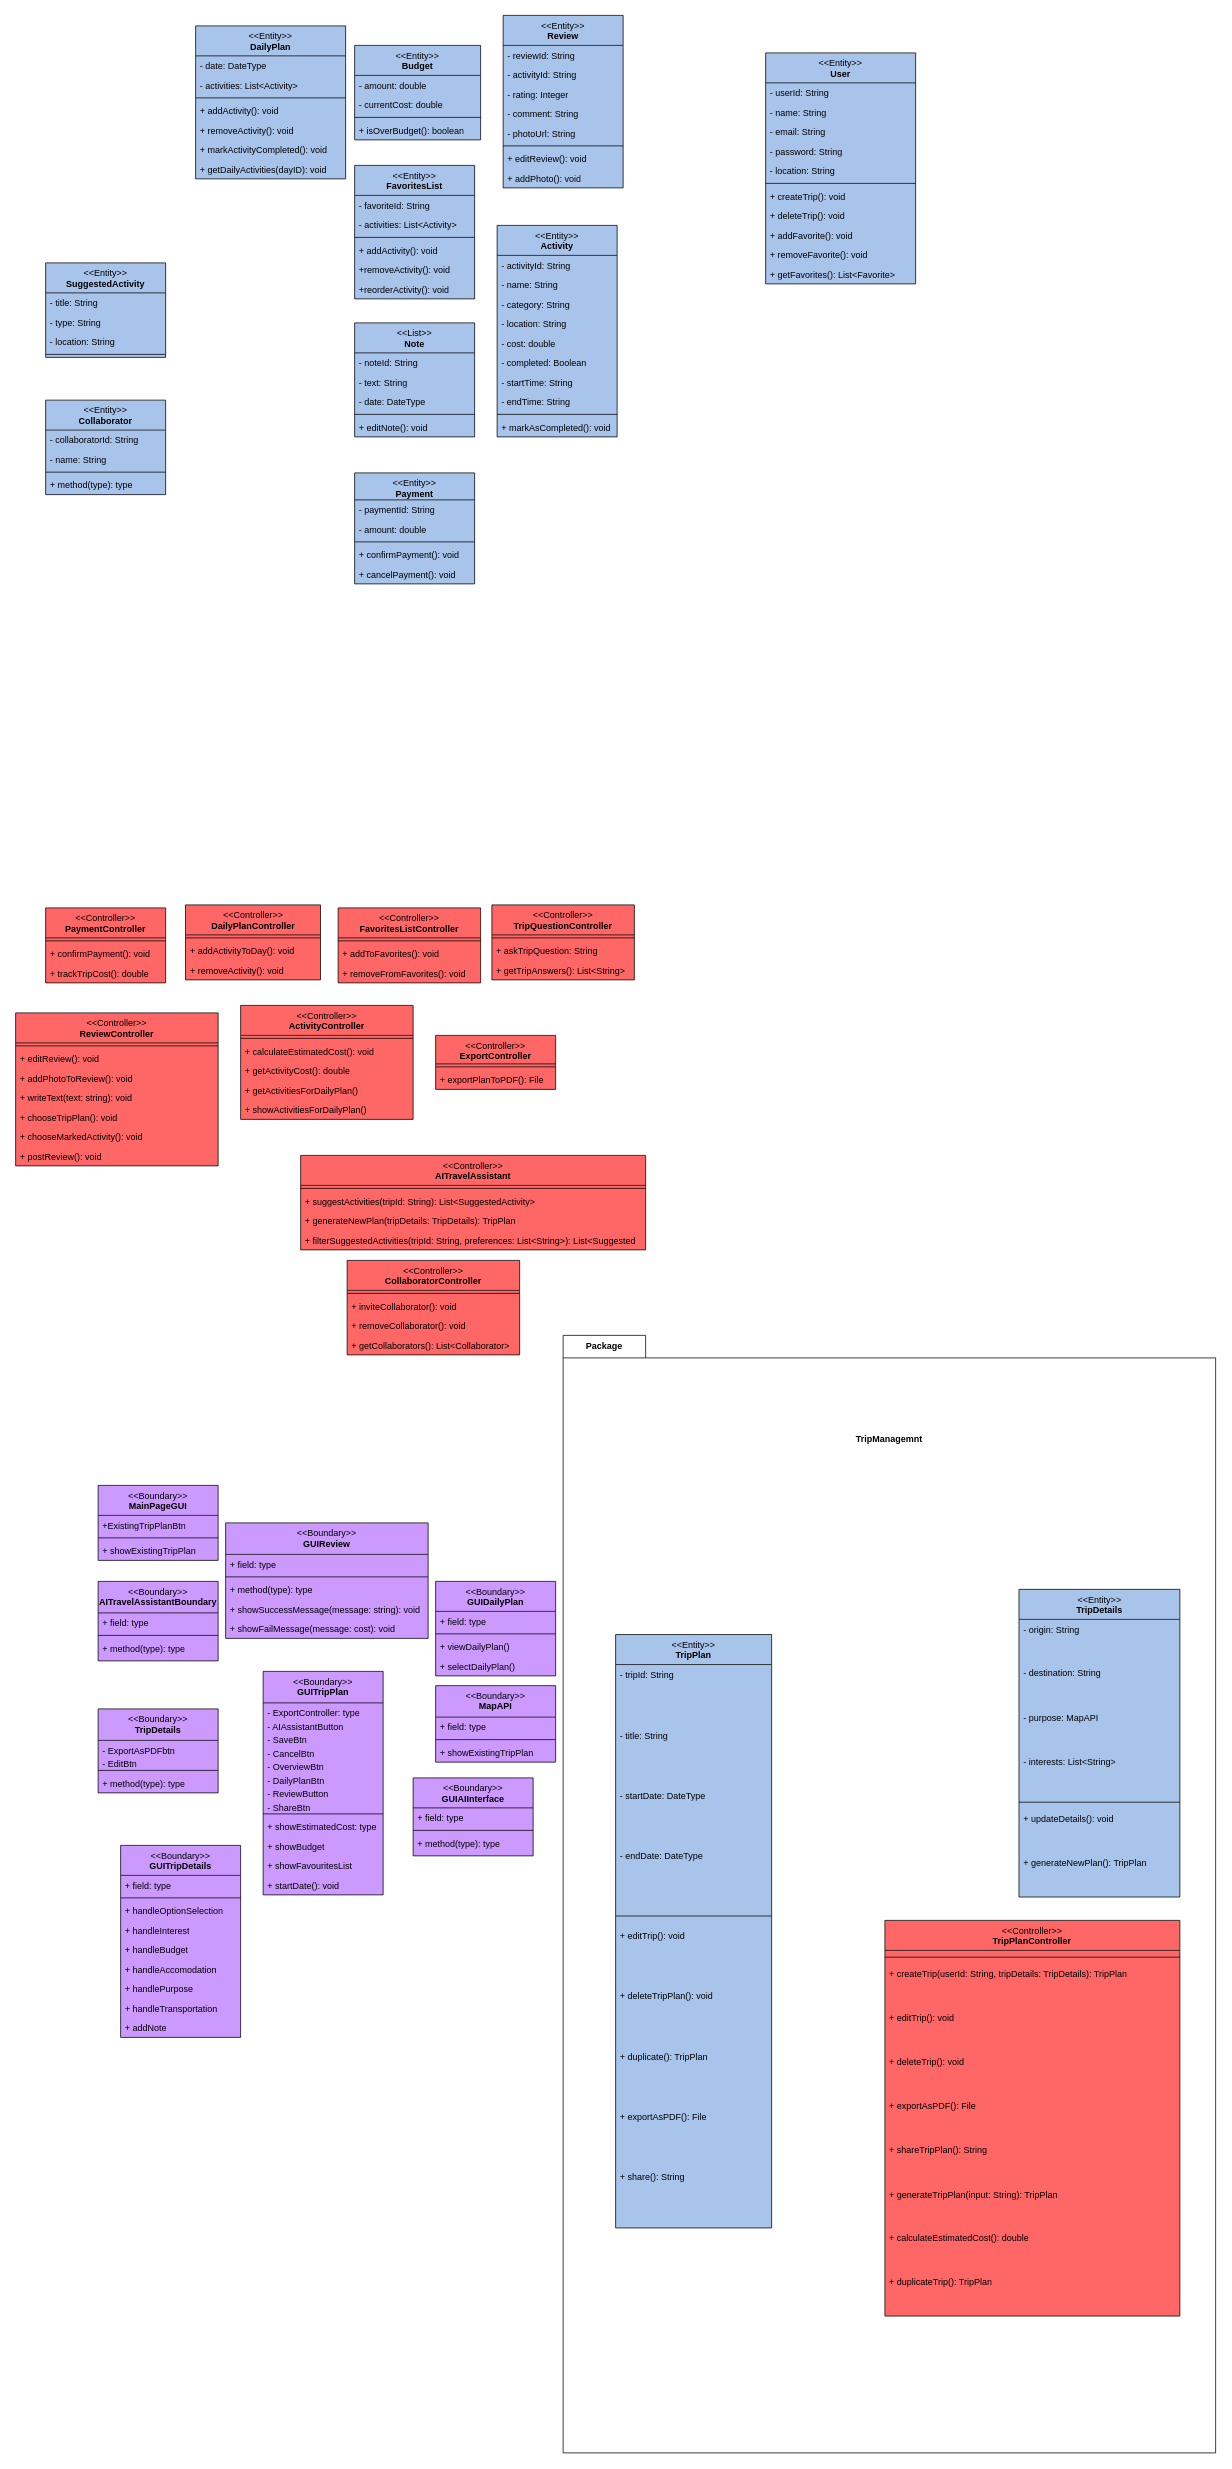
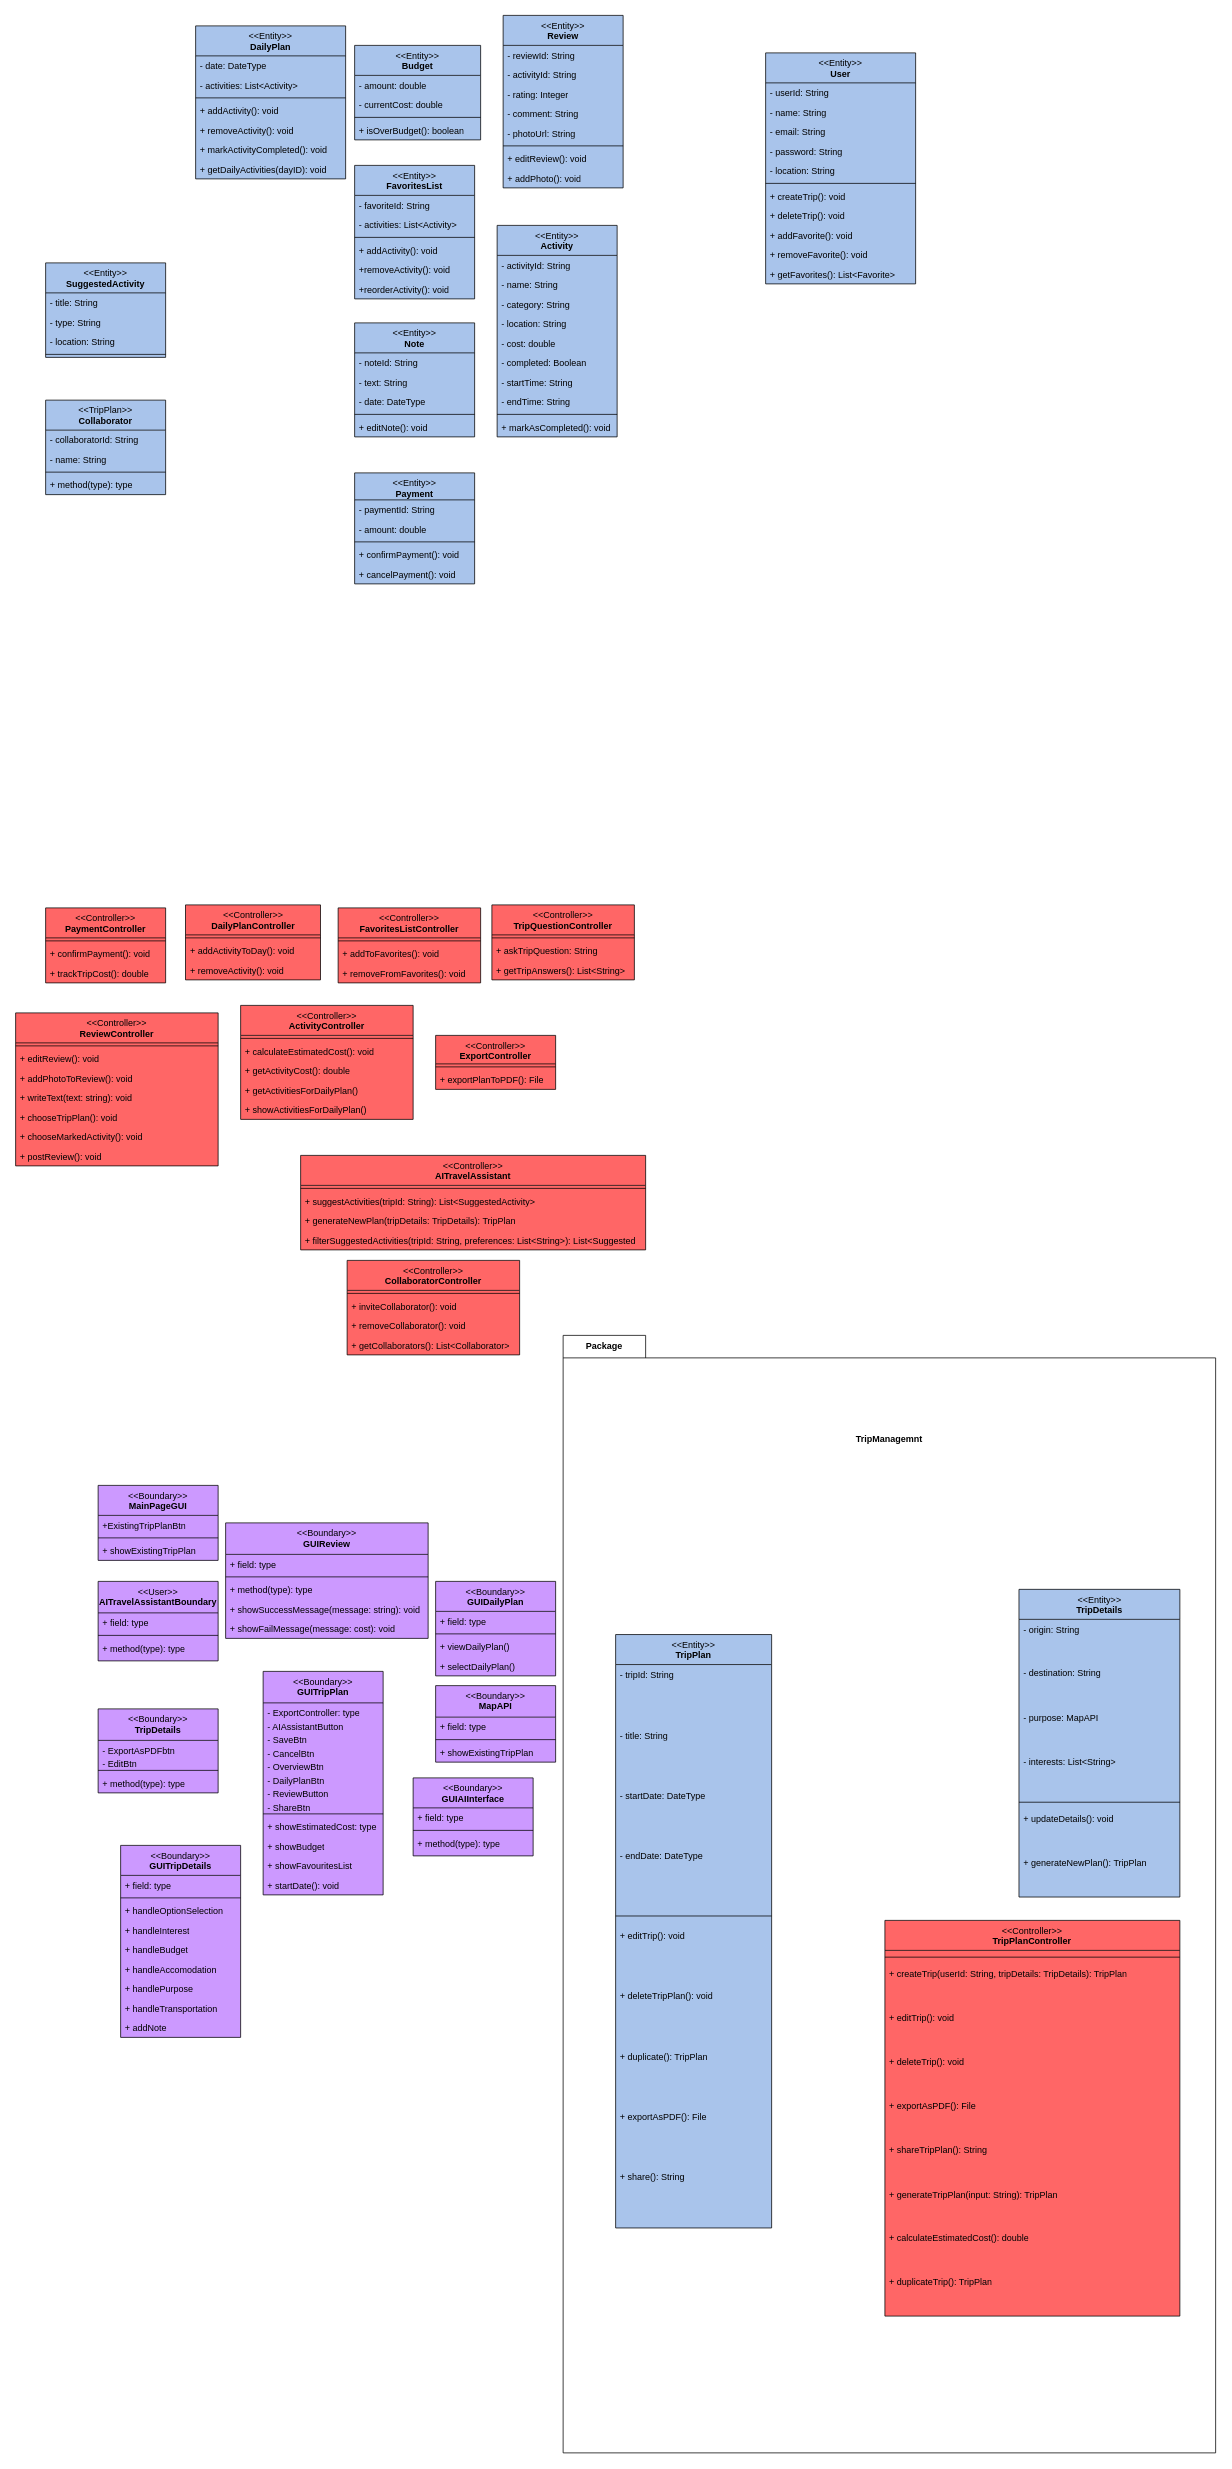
(414, 339) -> (414, 339)
(105, 416) -> (105, 416)
(158, 1603) -> (158, 1603)
